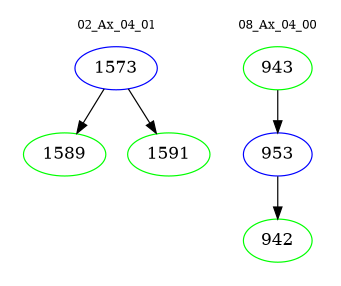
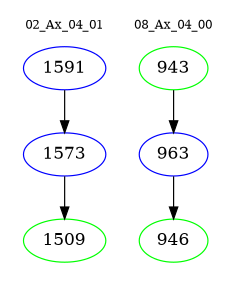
(139, 106) -> (65, 105)
(65, 154) -> (65, 241)
(169, 154) -> (65, 68)
(278, 154) -> (174, 154)
(278, 241) -> (174, 241)
